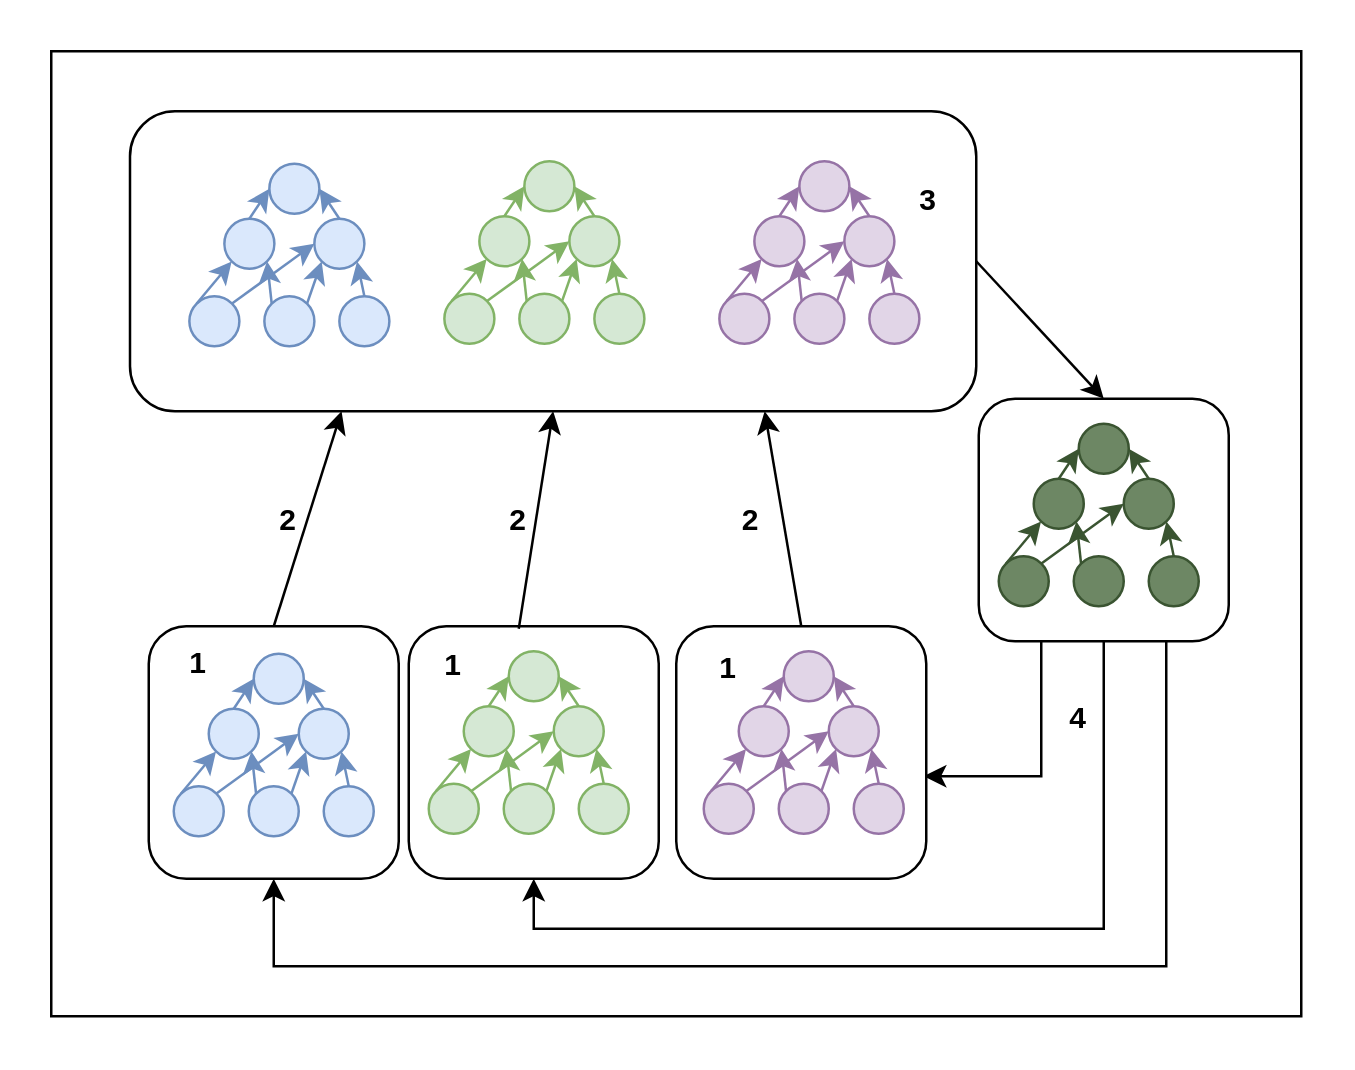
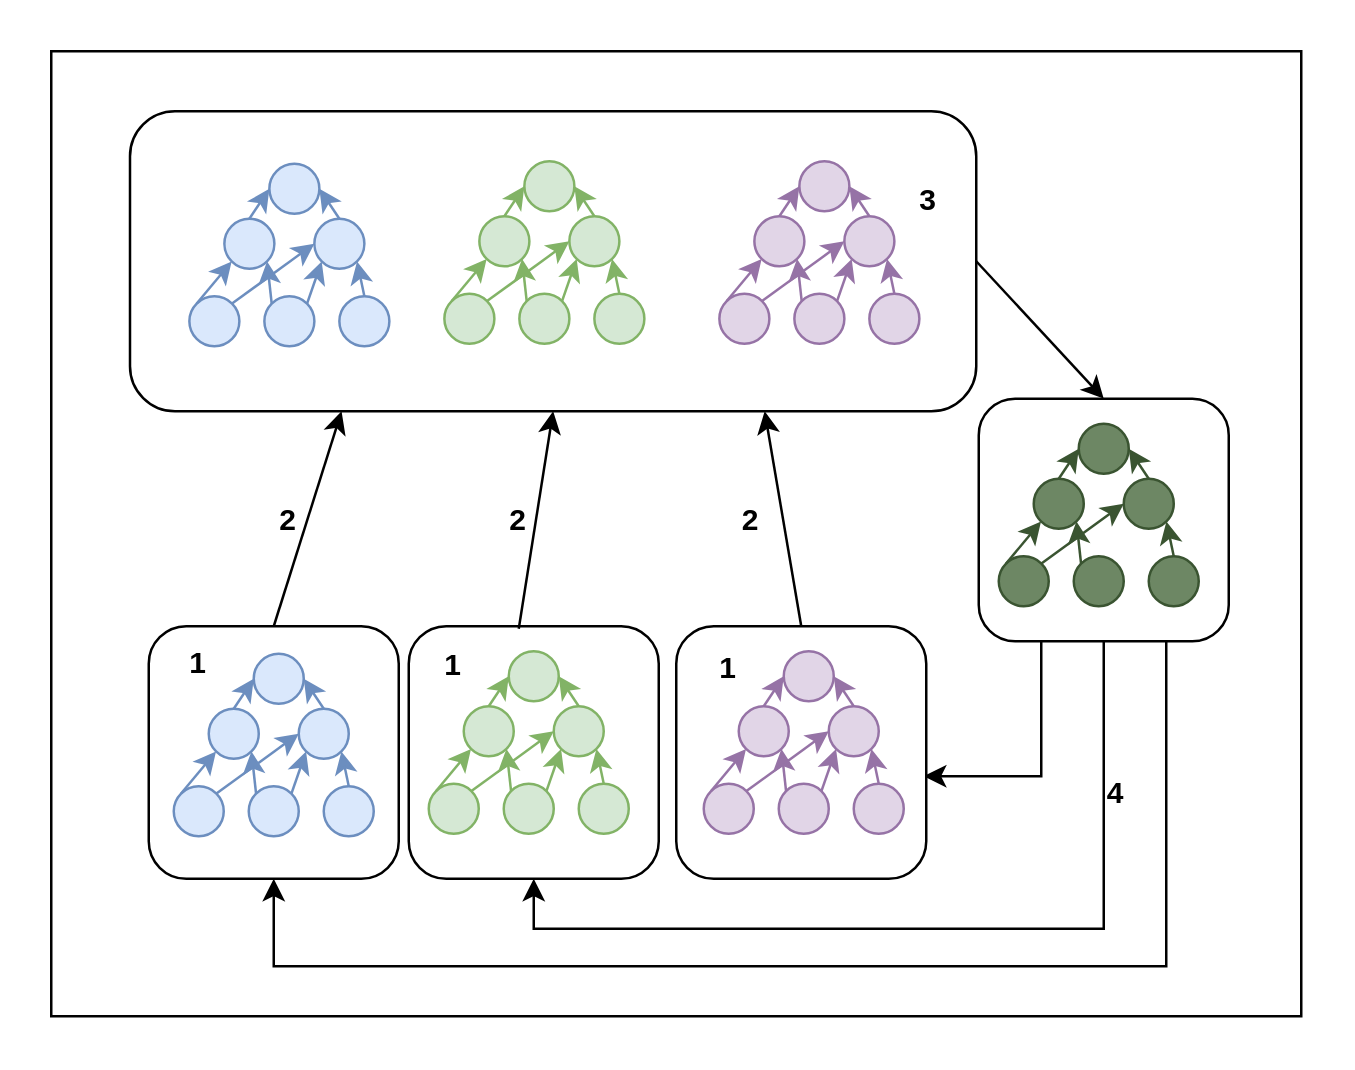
(1079, 719) -> (1116, 794)
